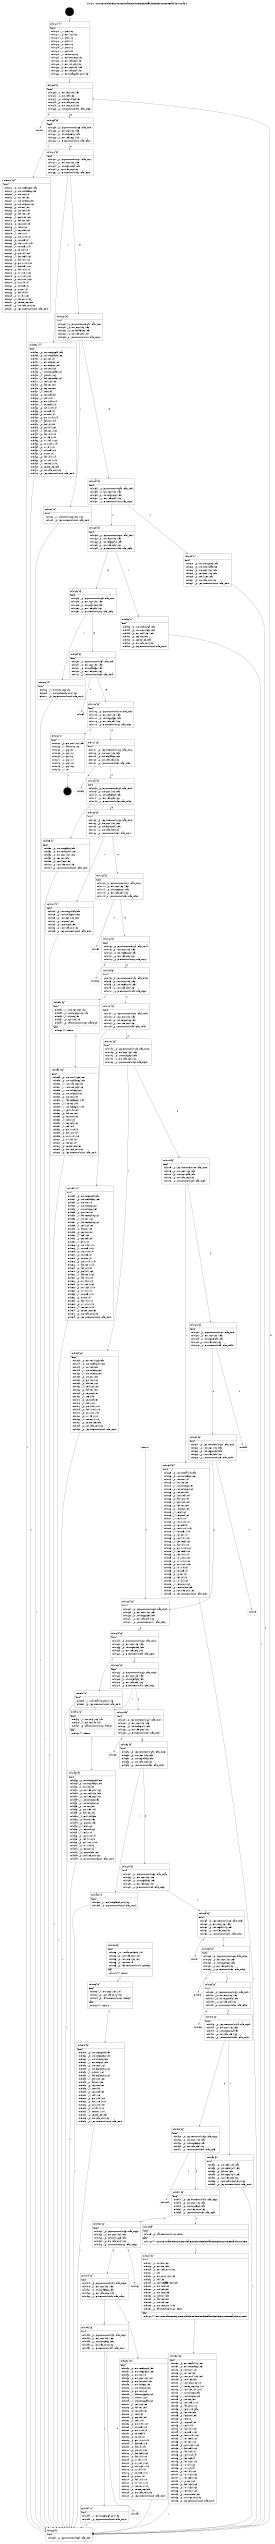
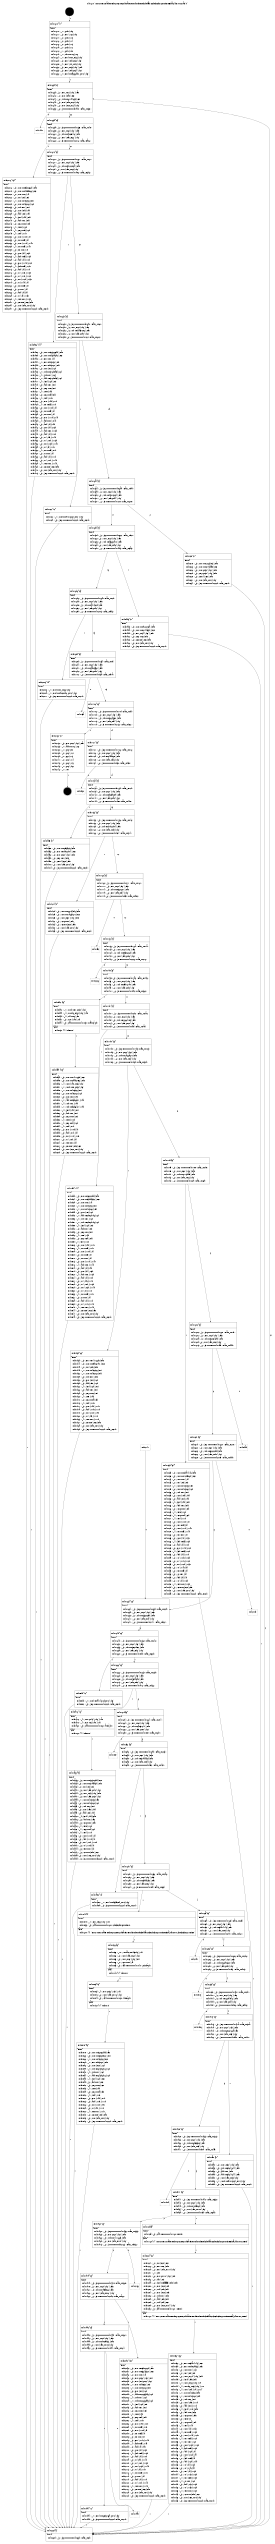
none -> (137, 1924)
